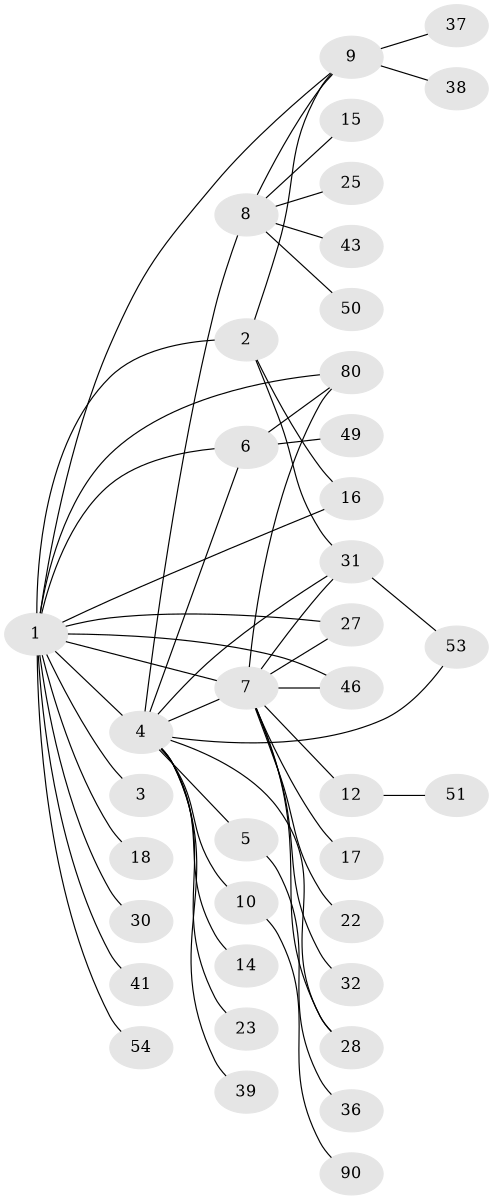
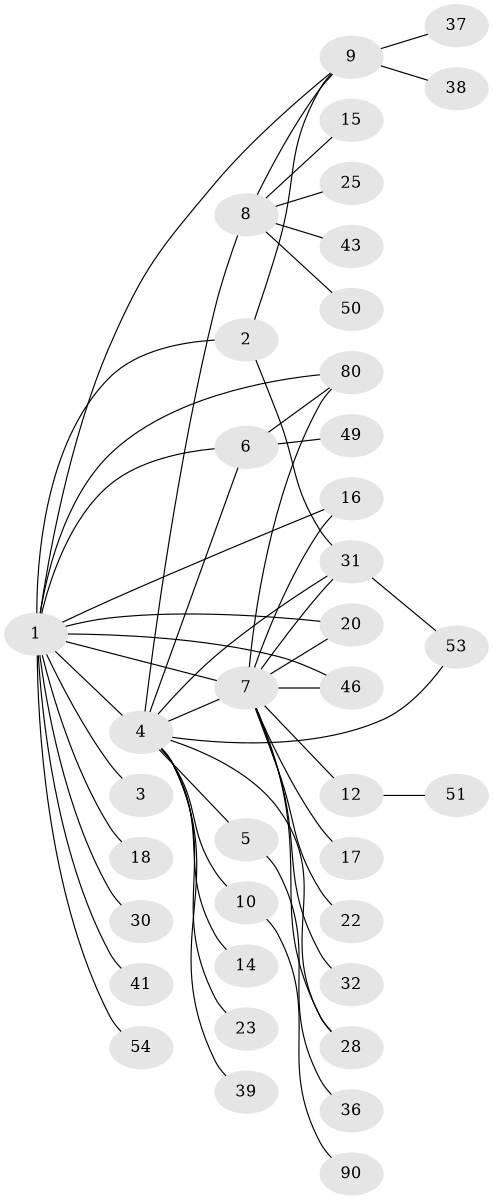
(293, 426) -> (287, 588)
(352, 625) -> (352, 625)
